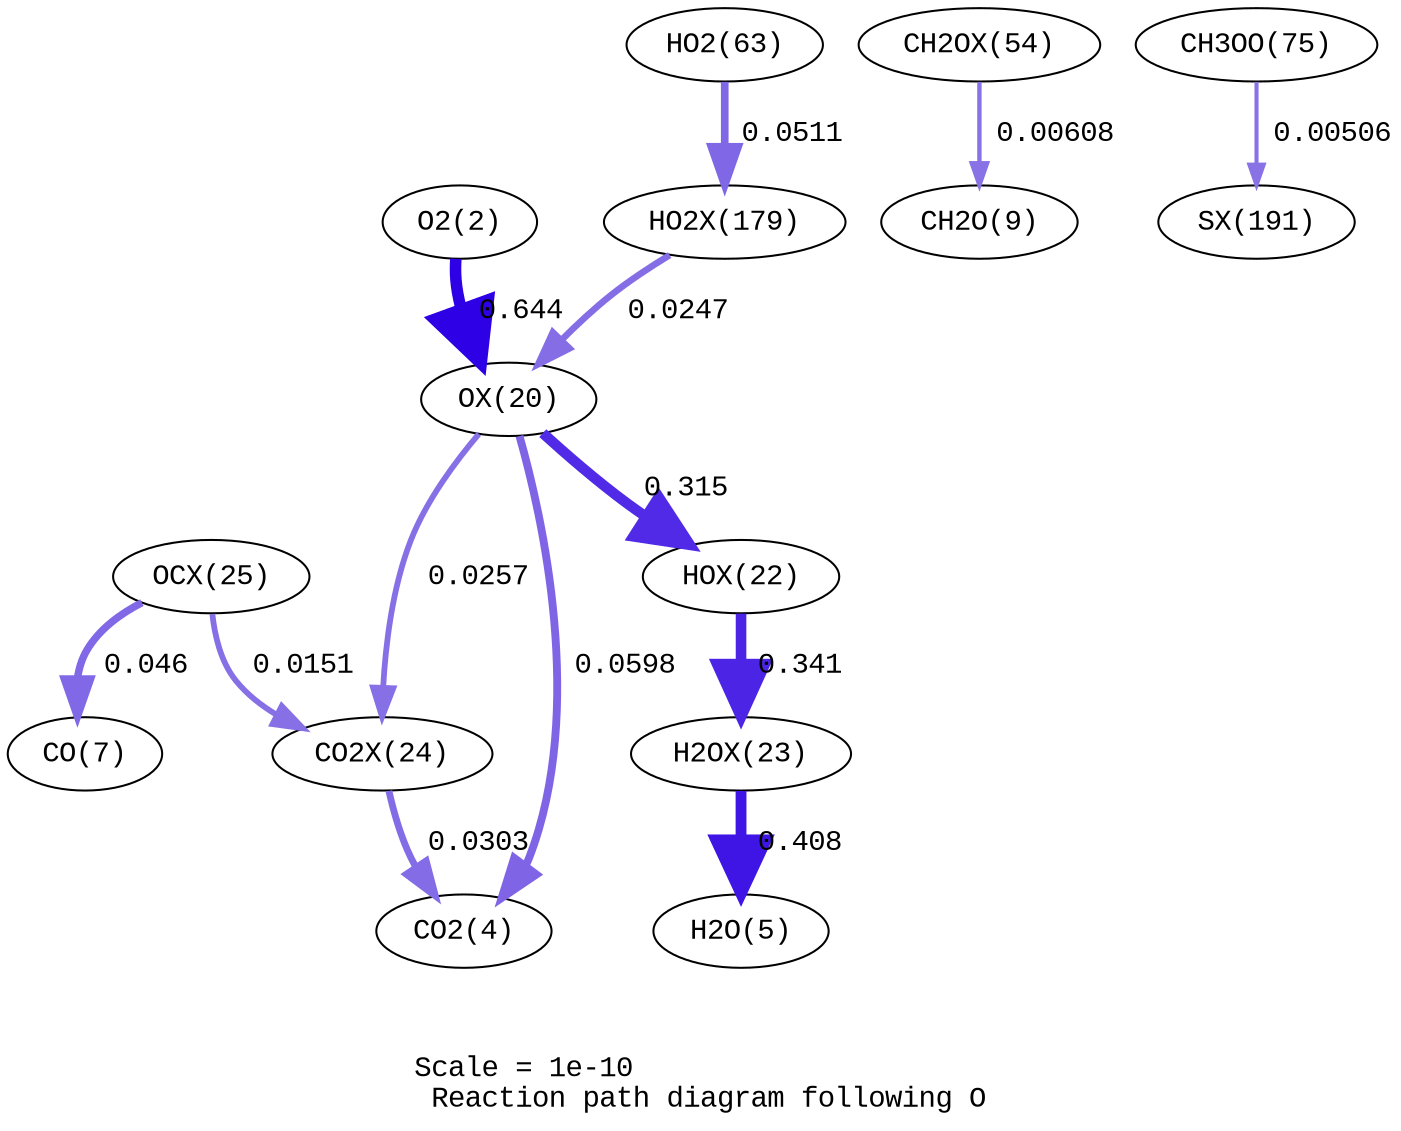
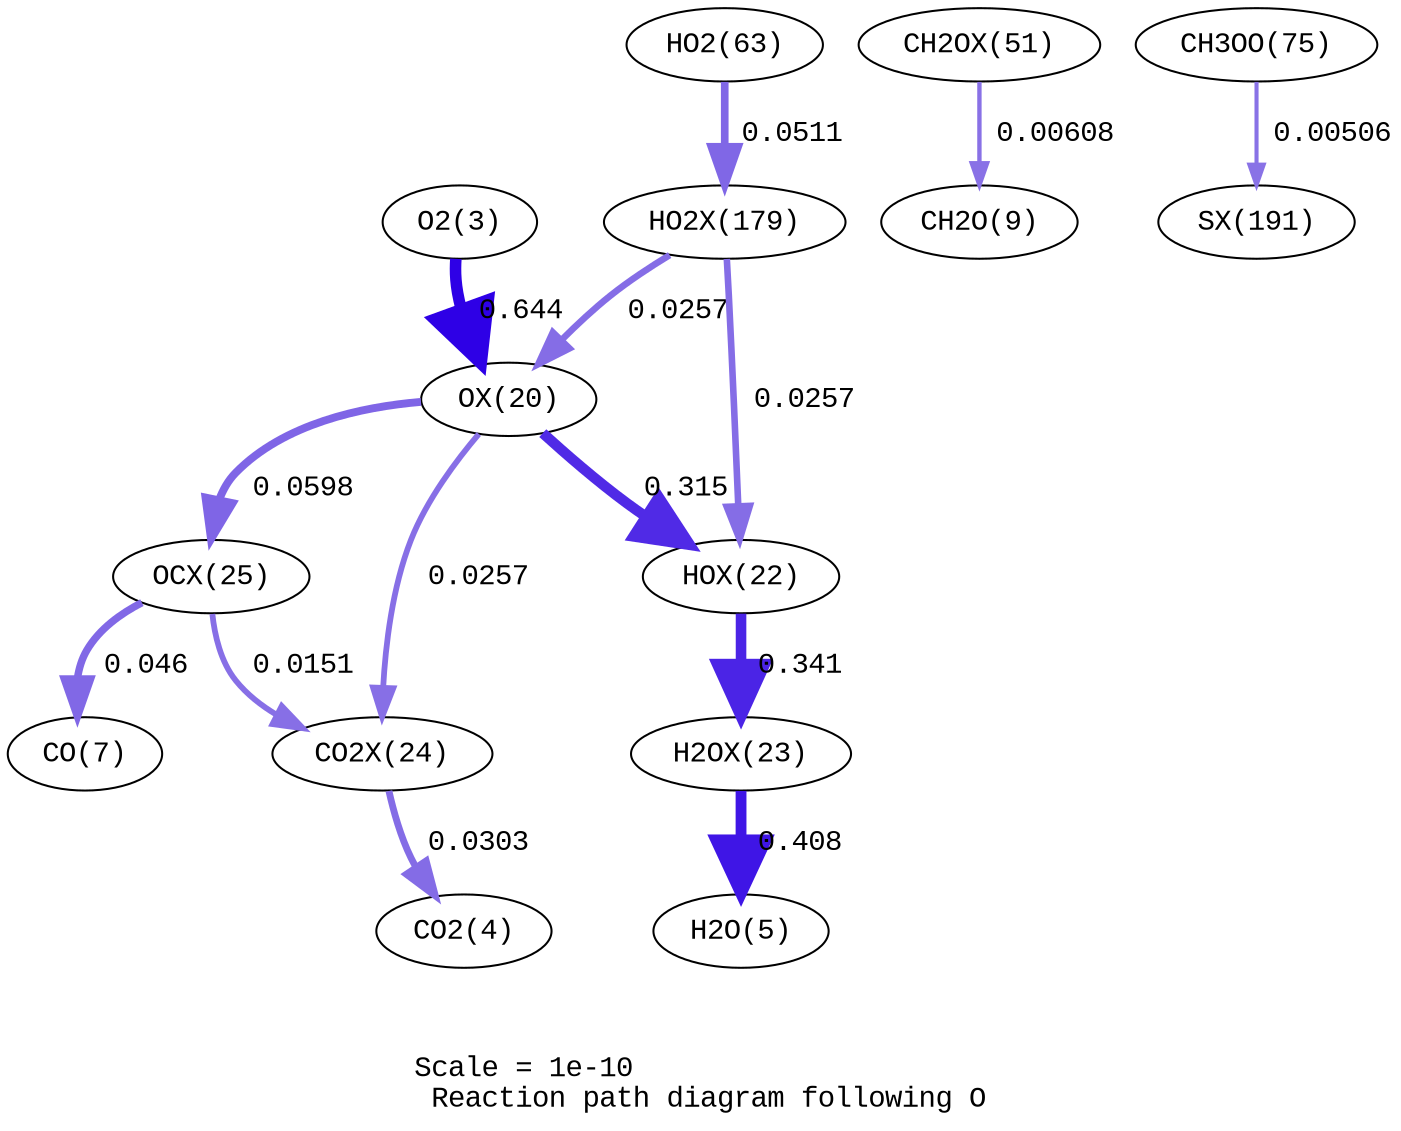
(979, 45) -> (979, 45)
(460, 222) -> (460, 222)
(670, 311) -> (670, 311)
none -> (733, 383)
(556, 651) -> (307, 427)
